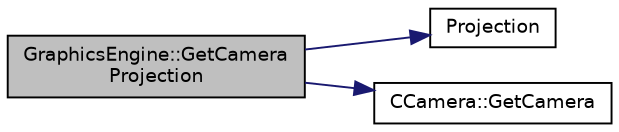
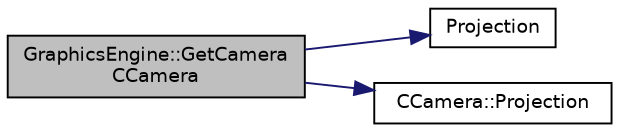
(156, 67) -> (156, 67)
(493, 103) -> (493, 103)
